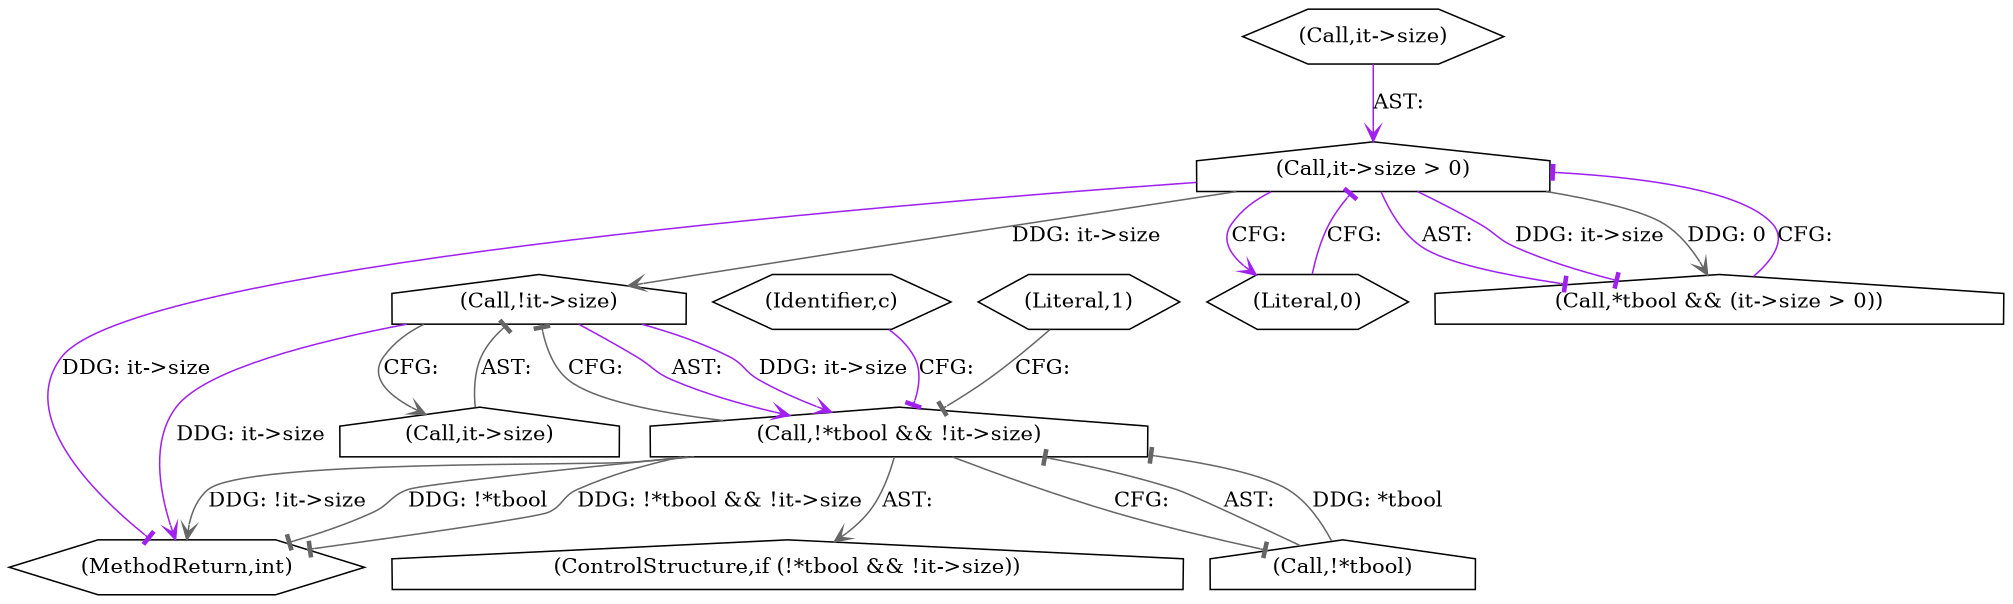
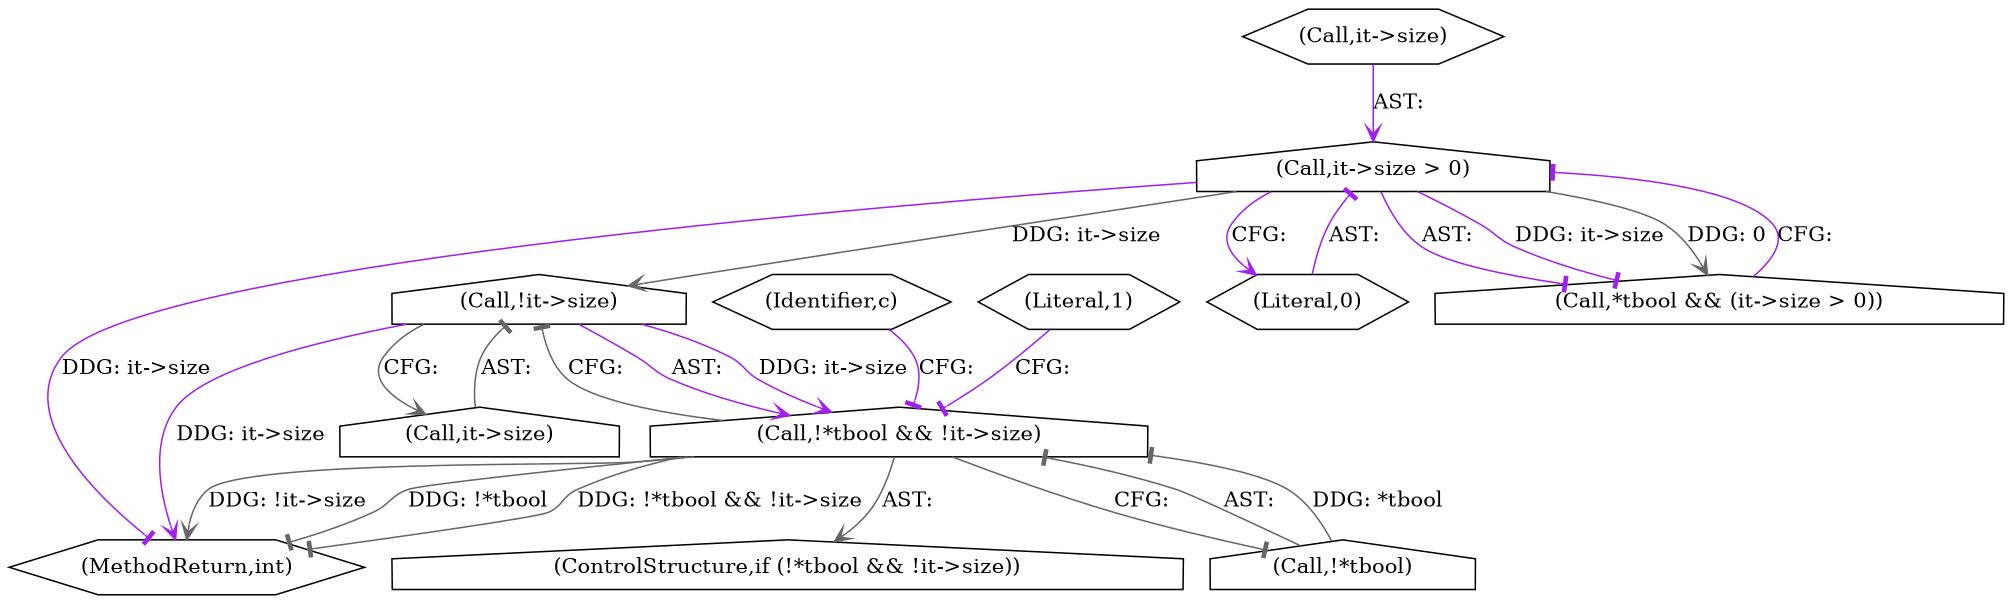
(1358, 236) -> (1358, 236)
(1000, 370) -> (1000, 370)
